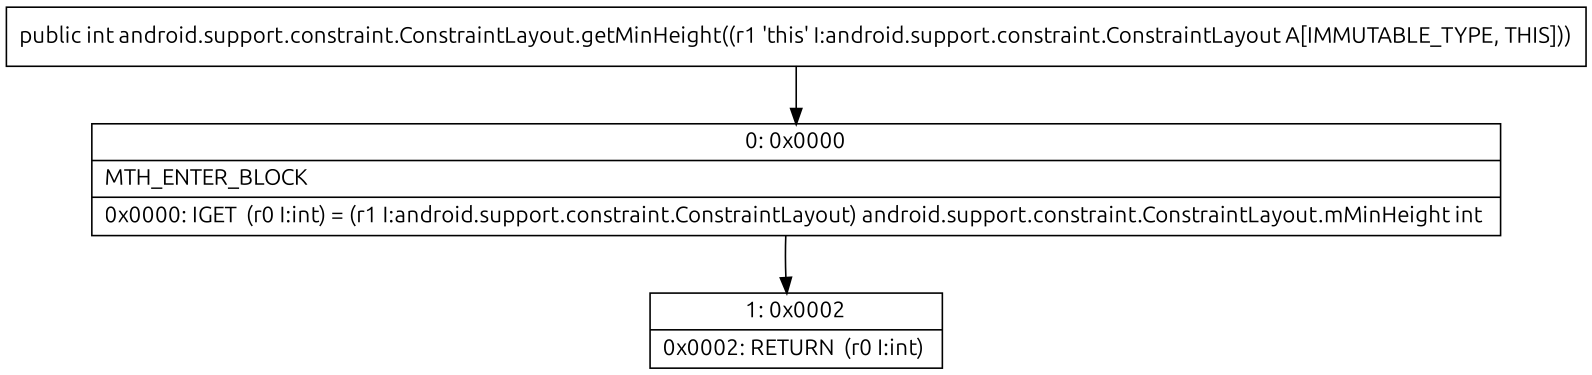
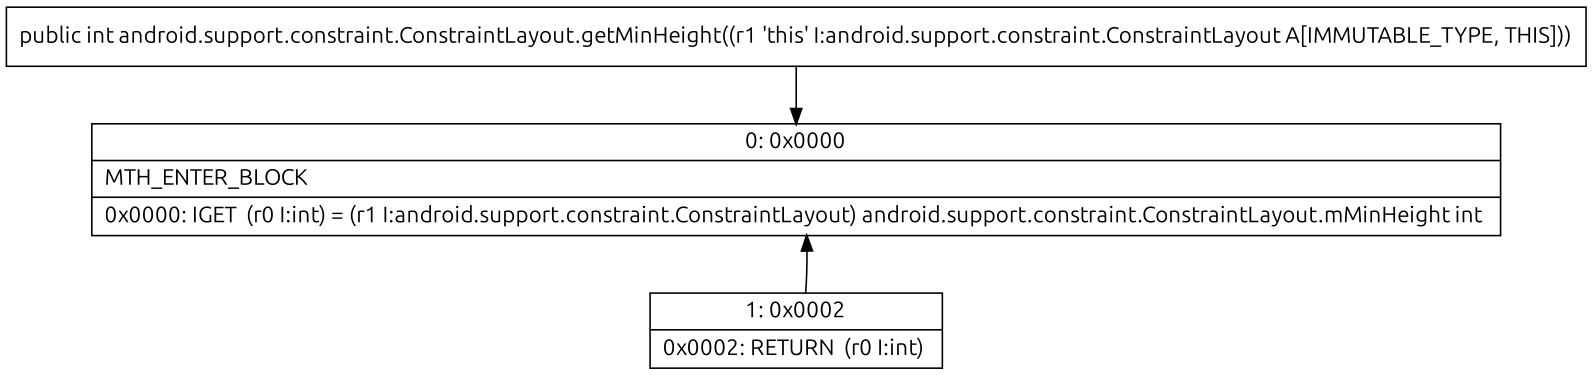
(785, 256) -> (807, 272)
